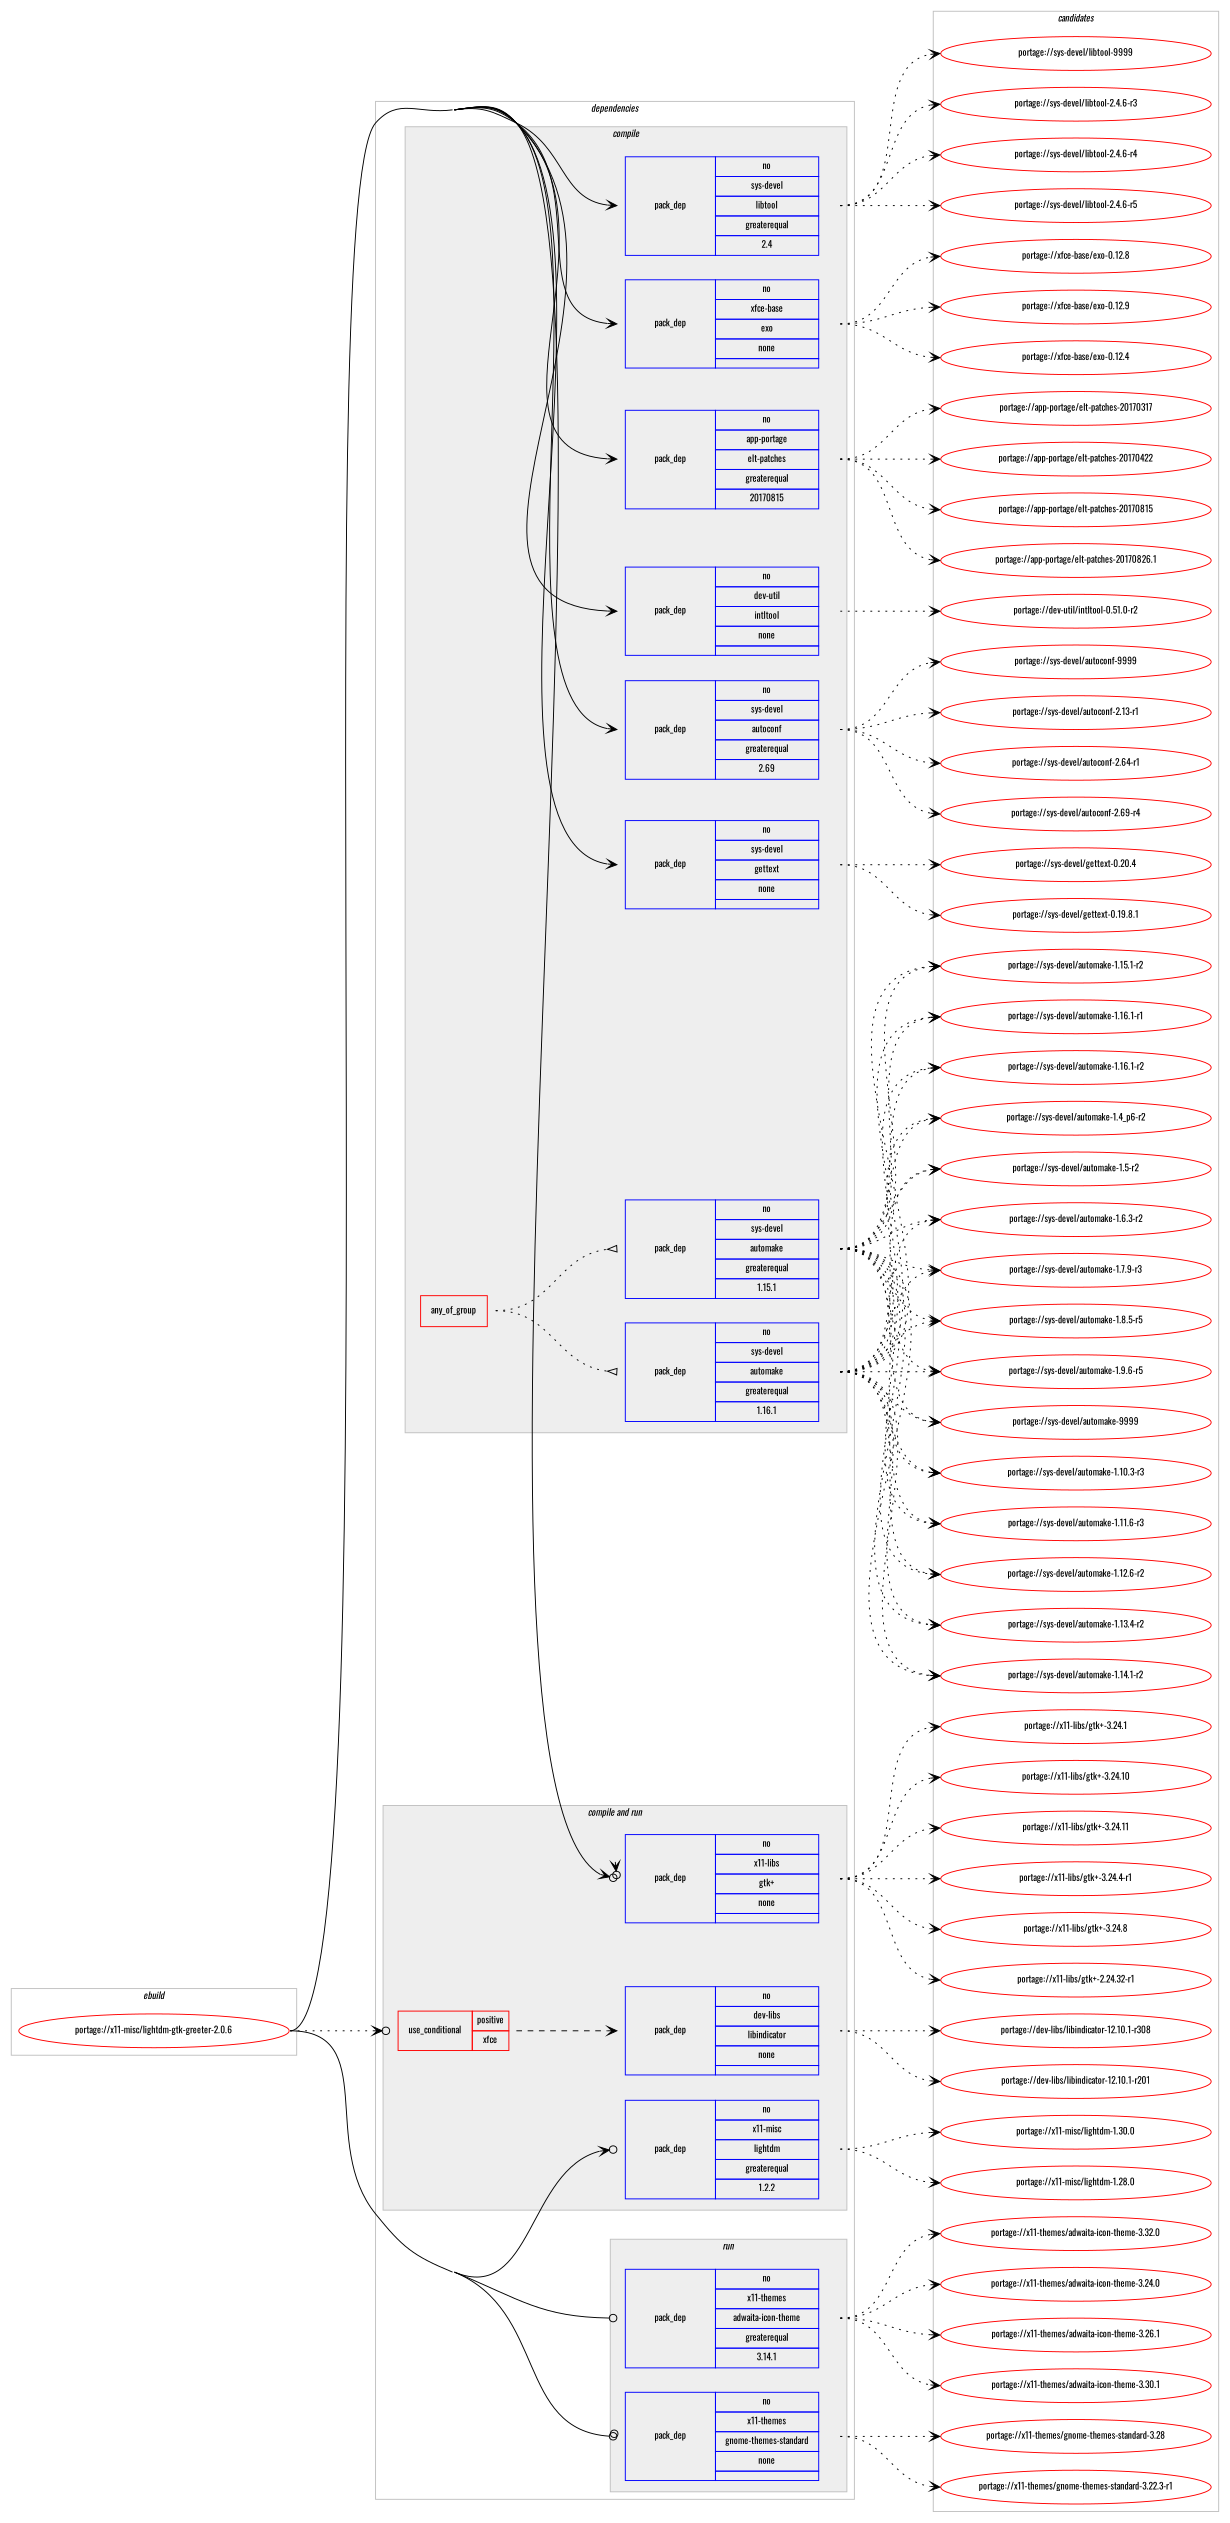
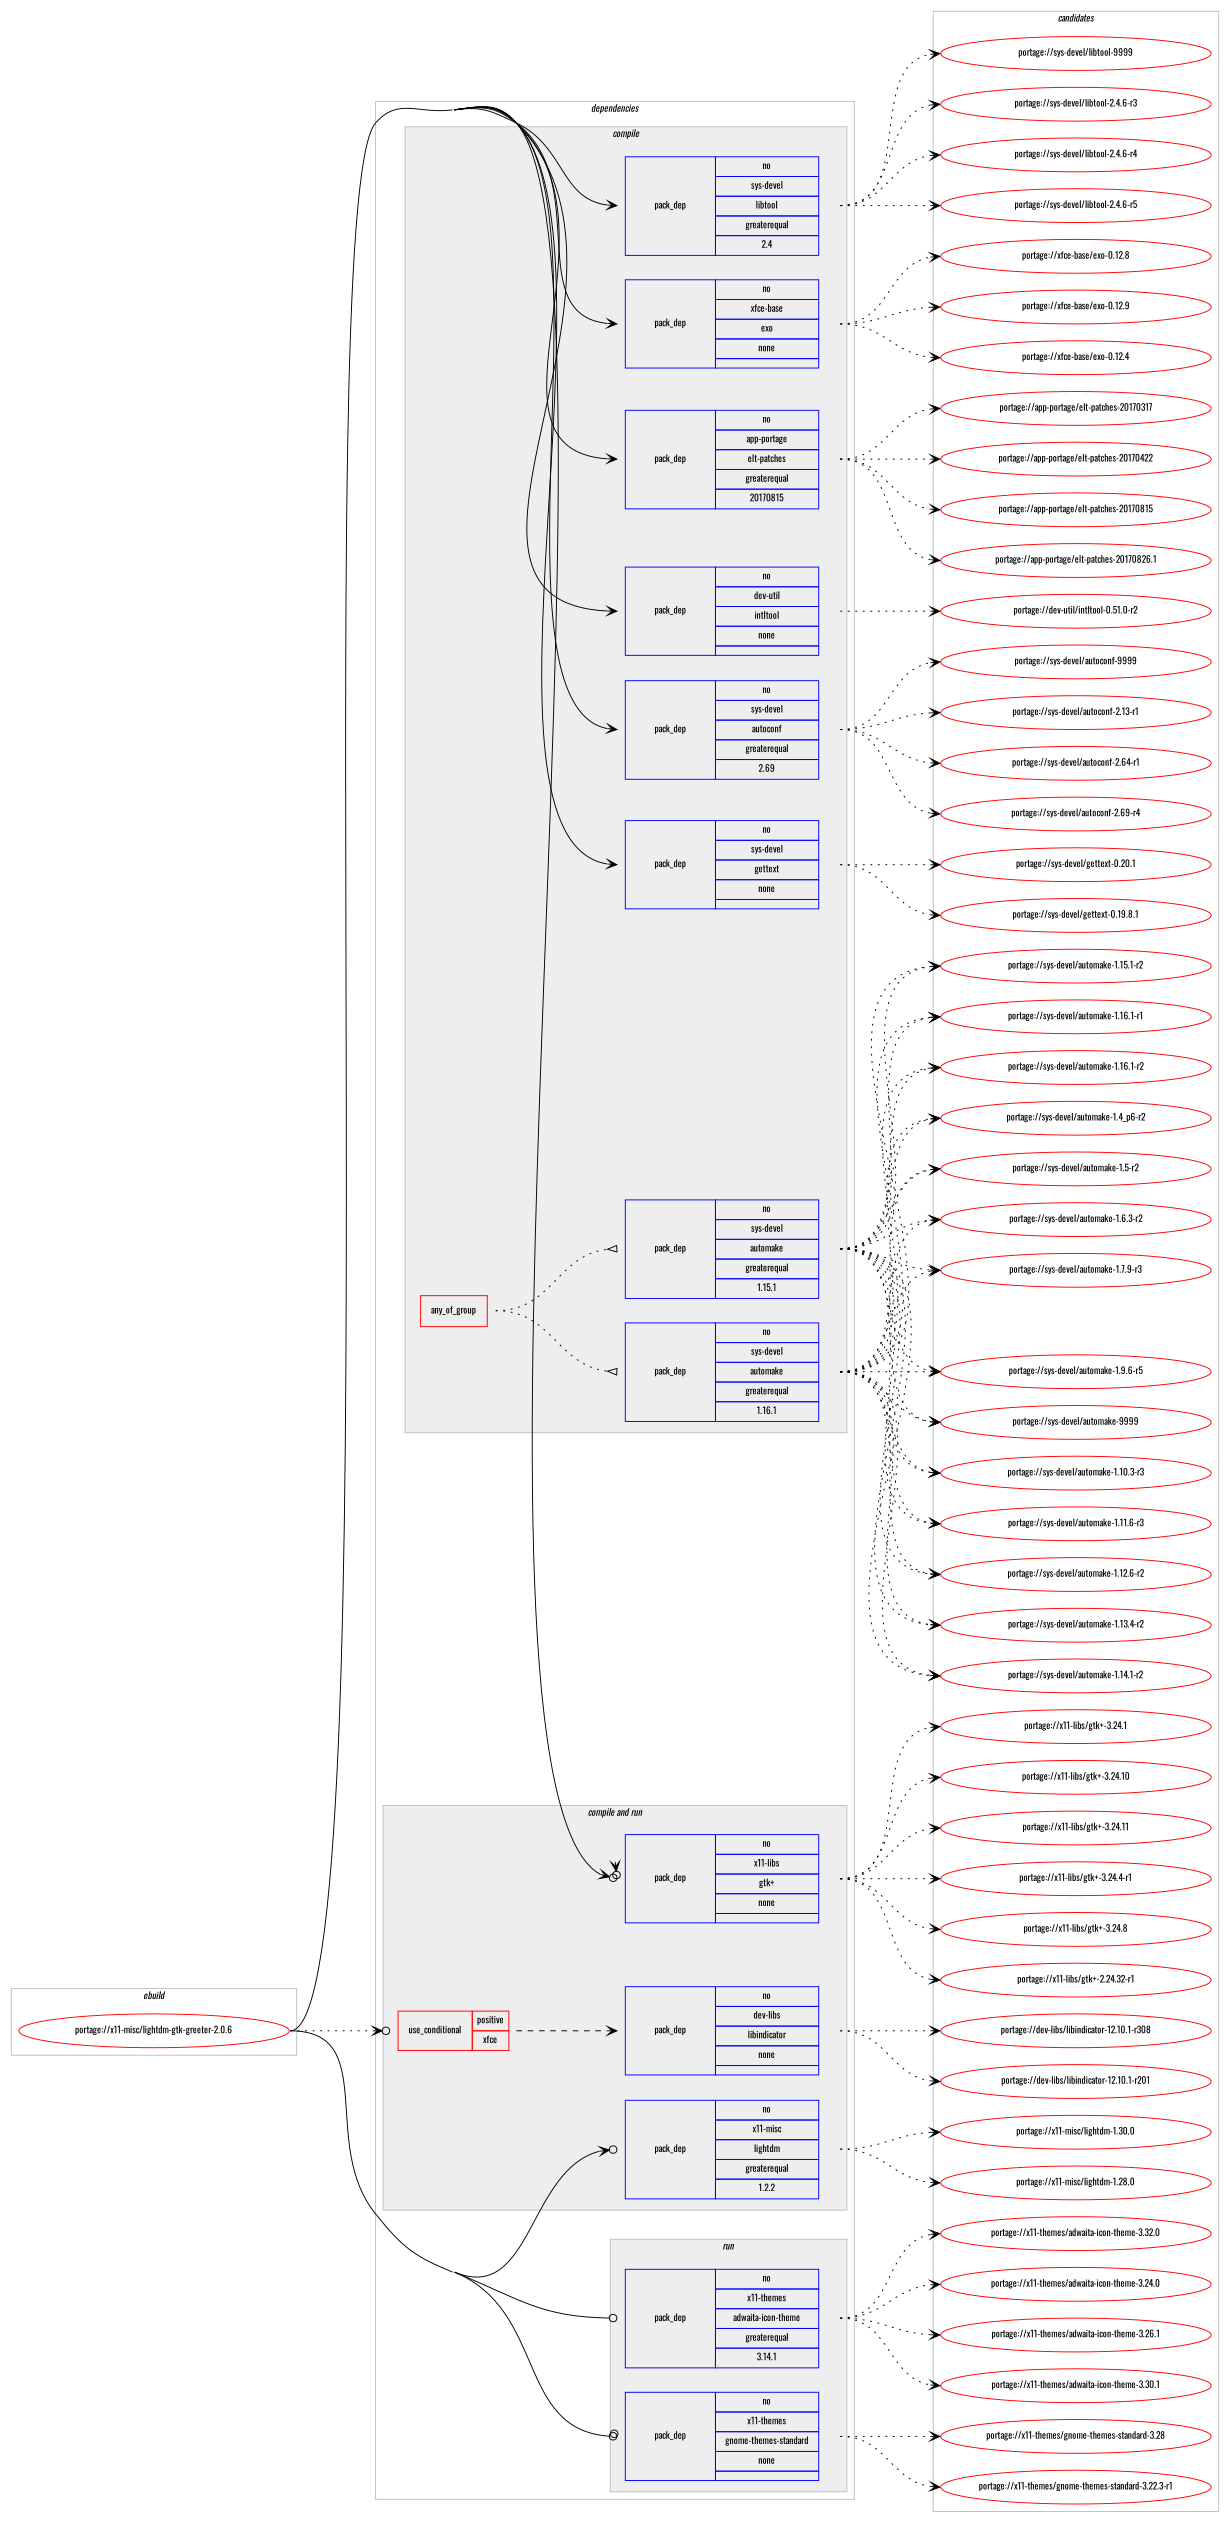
(1076, 865) -> (1076, 865)
(1076, 1321) -> none
